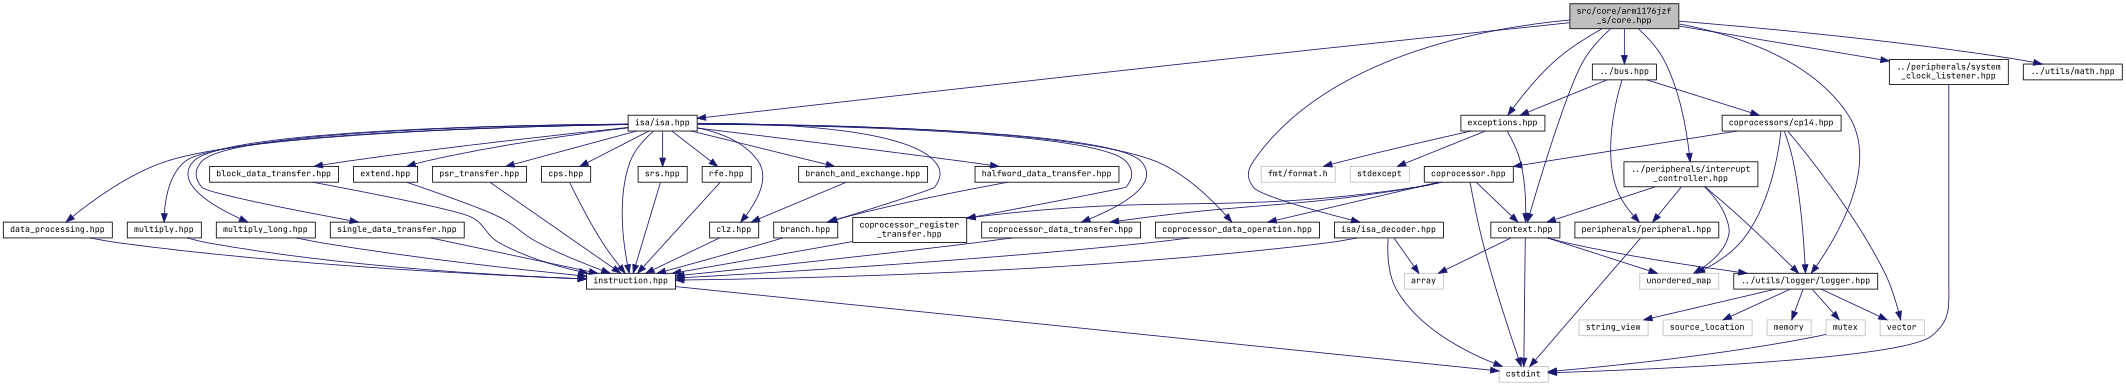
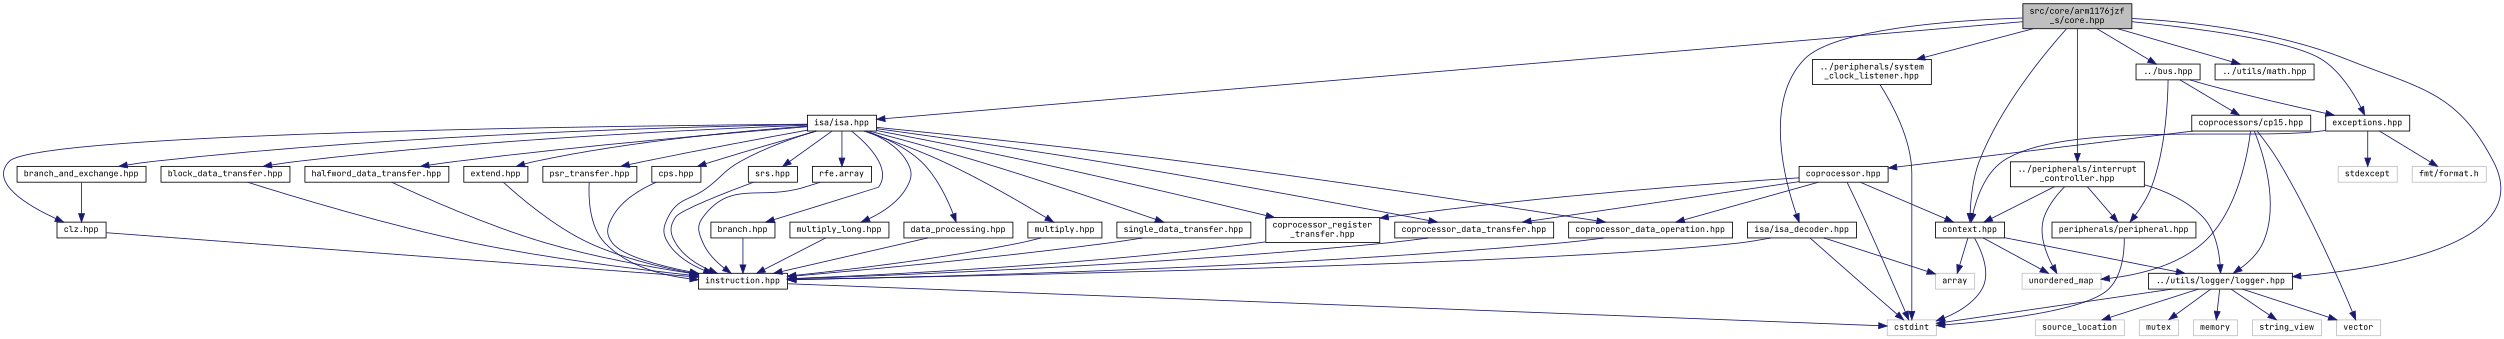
(1782, 123) -> (2251, 123)
(727, 174) -> (842, 174)
(921, 199) -> (537, 240)
(1692, 356) -> (2030, 310)
